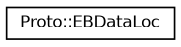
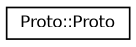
(91, 23) -> (68, 23)
